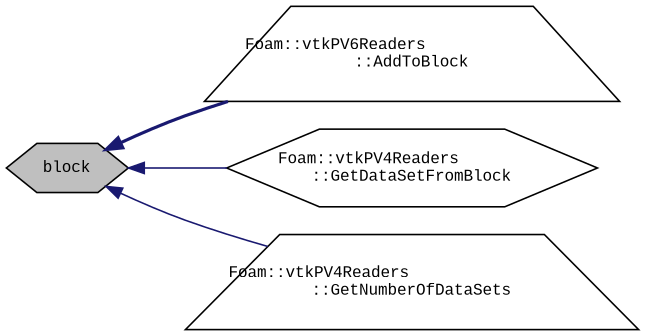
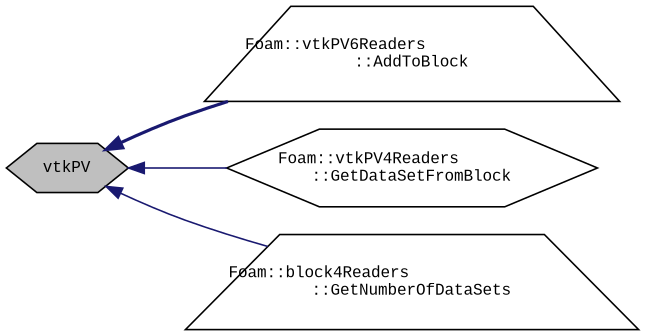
(67, 168) -> (67, 168)
(412, 282) -> (412, 282)
